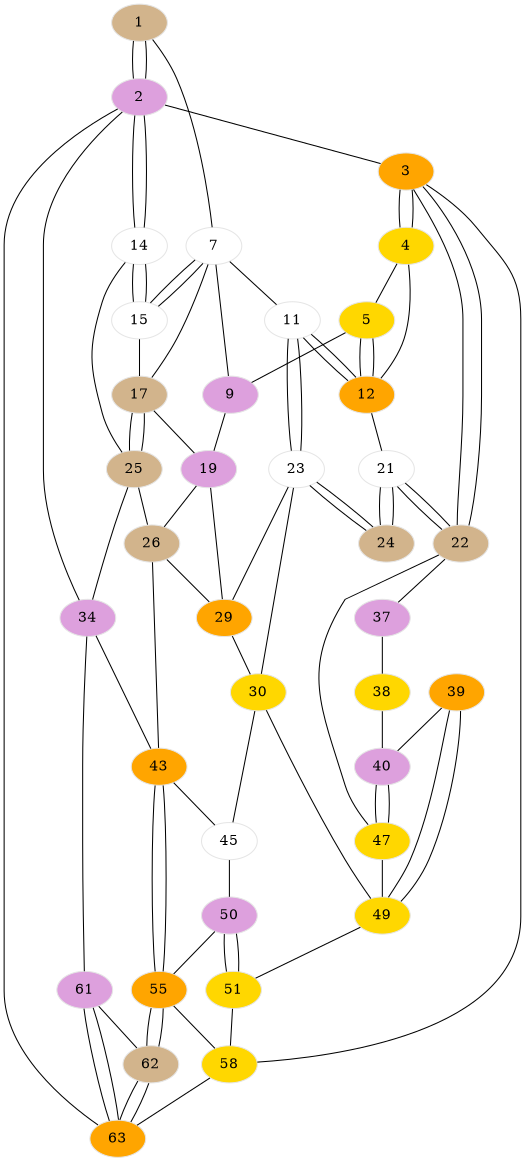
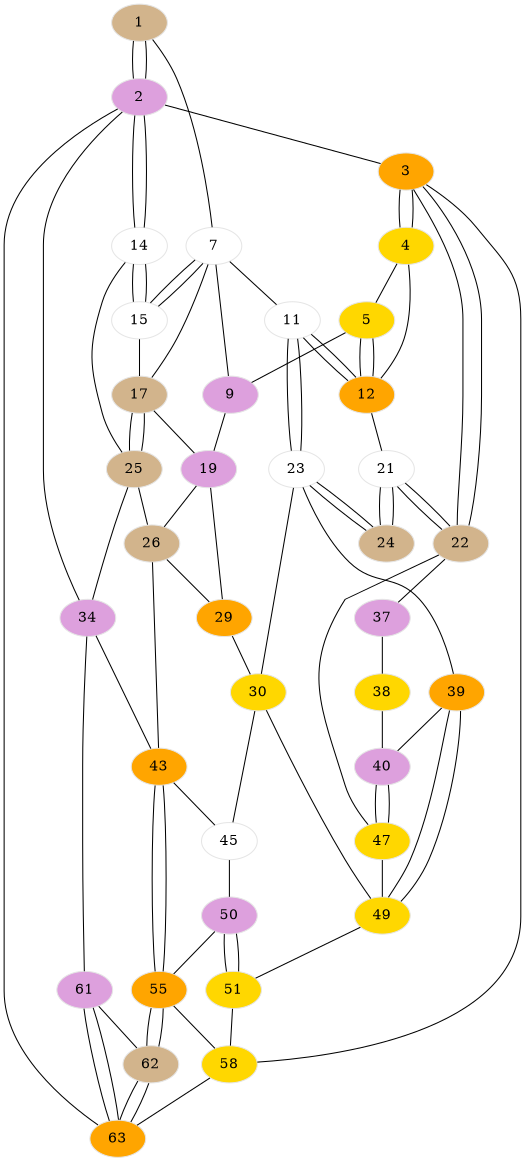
(260, 543) -> (376, 578)
